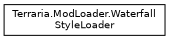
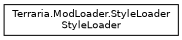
(85, 20) -> (91, 20)
